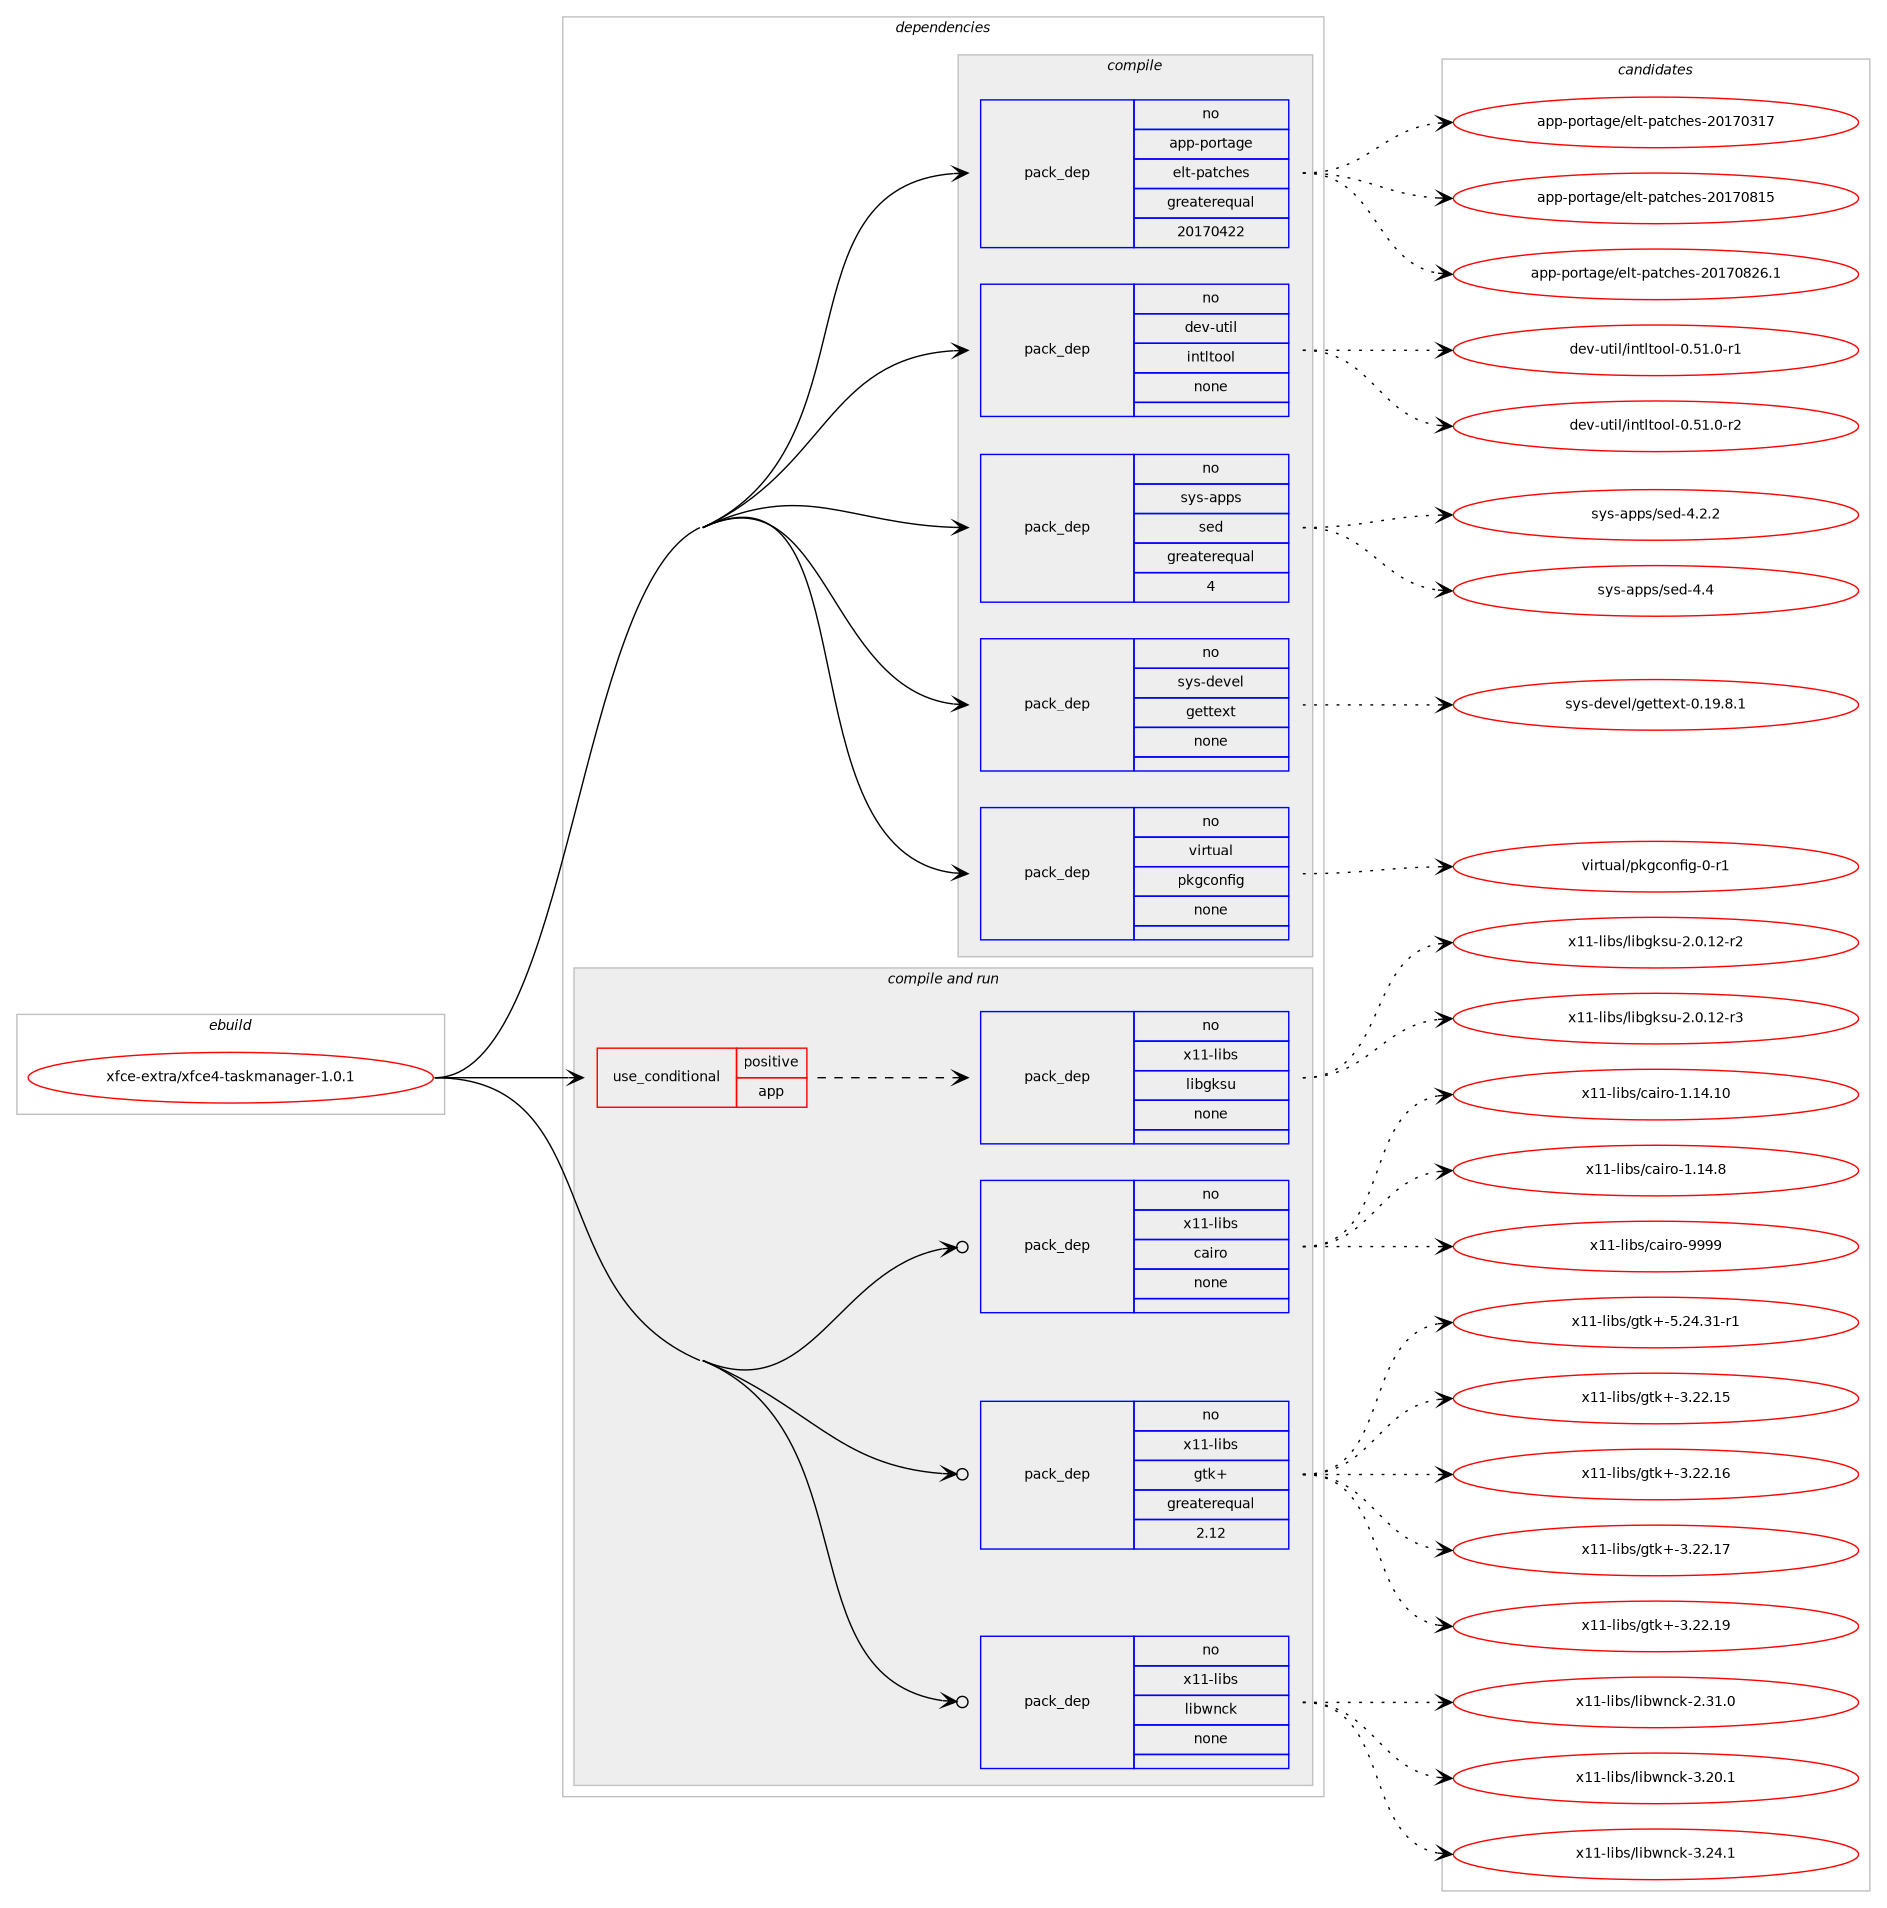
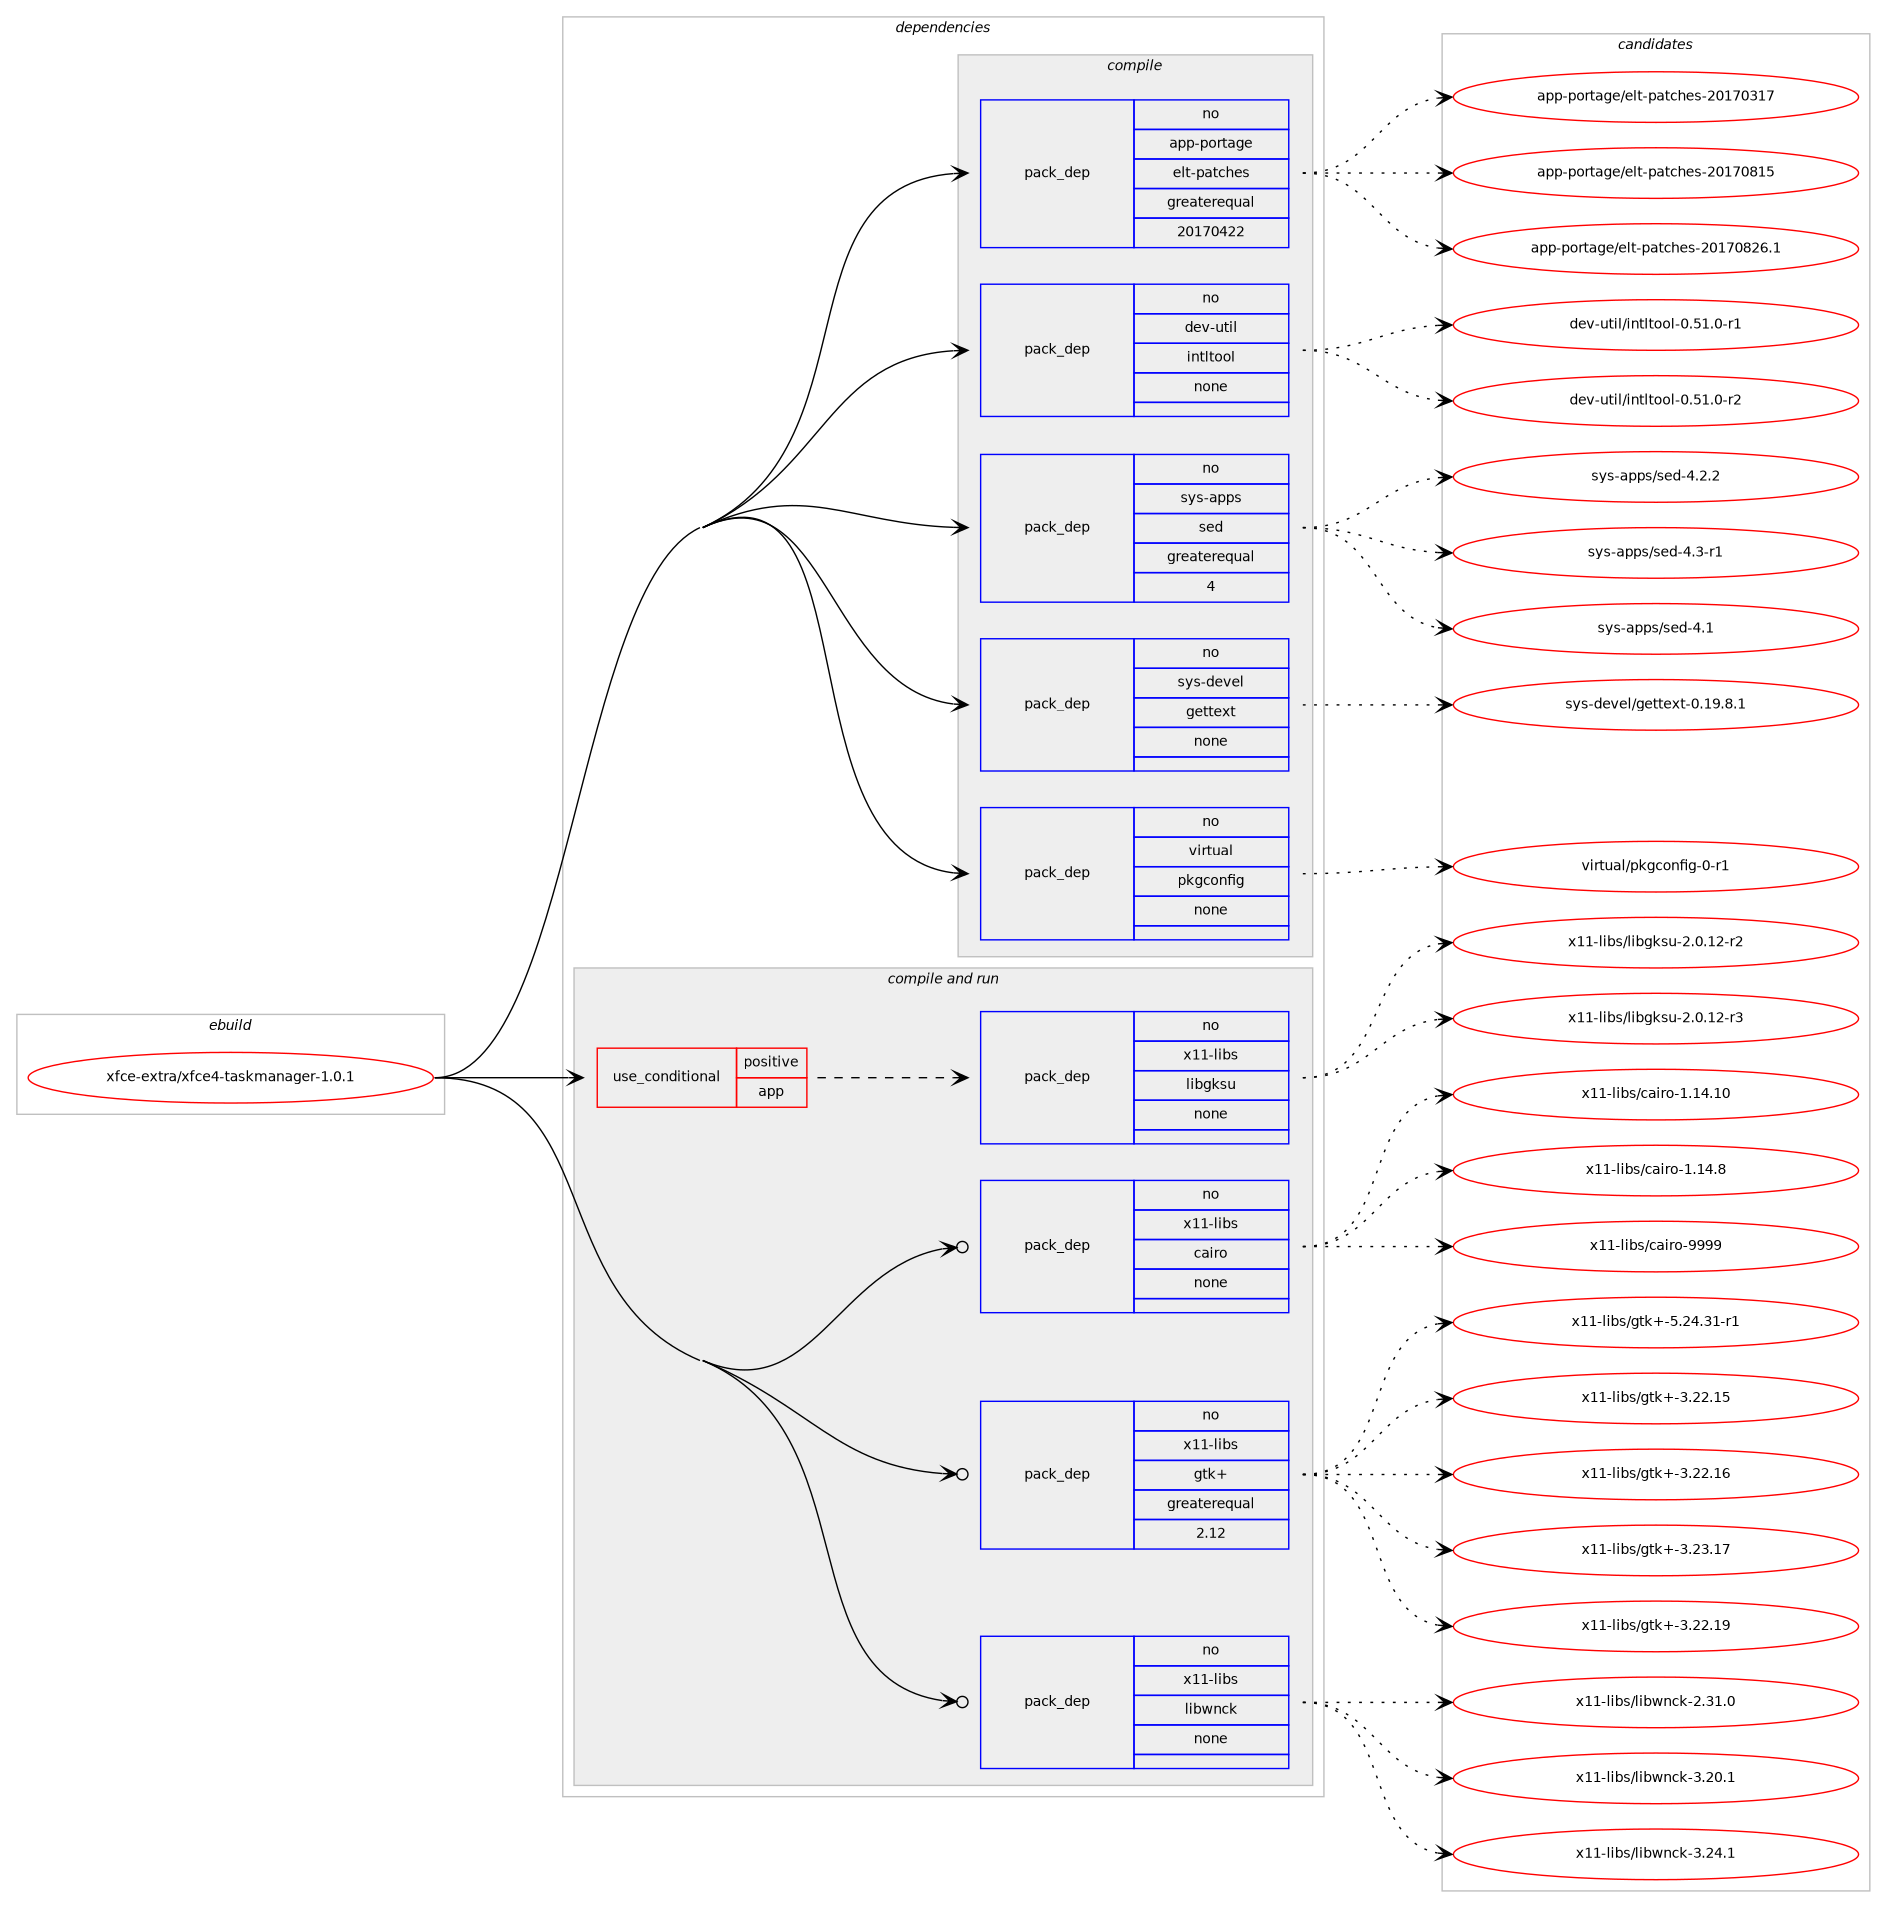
none -> (1656, 553)
(1656, 591) -> (1656, 629)
(1656, 1550) -> (1656, 1550)
